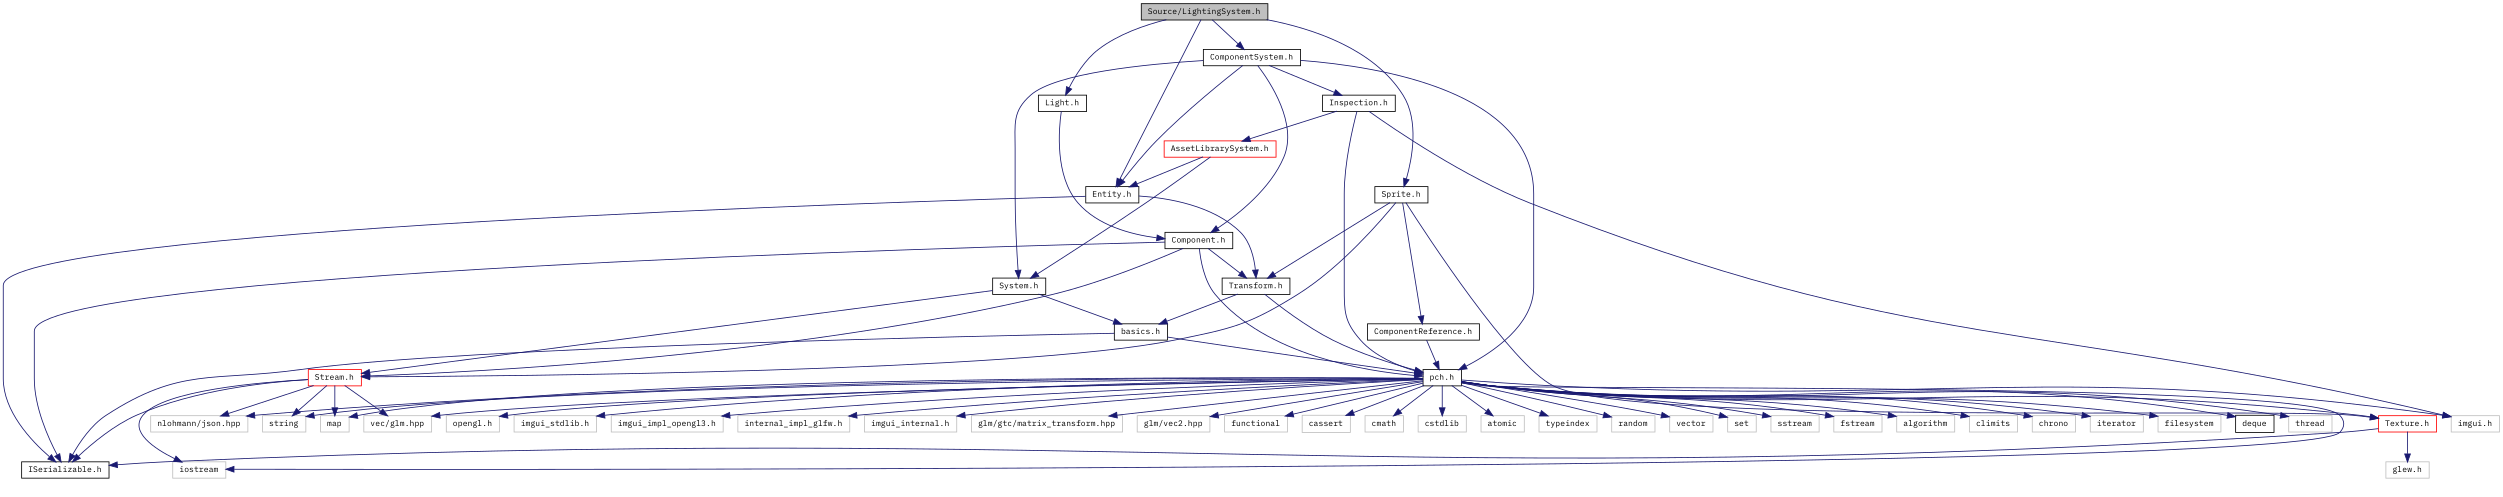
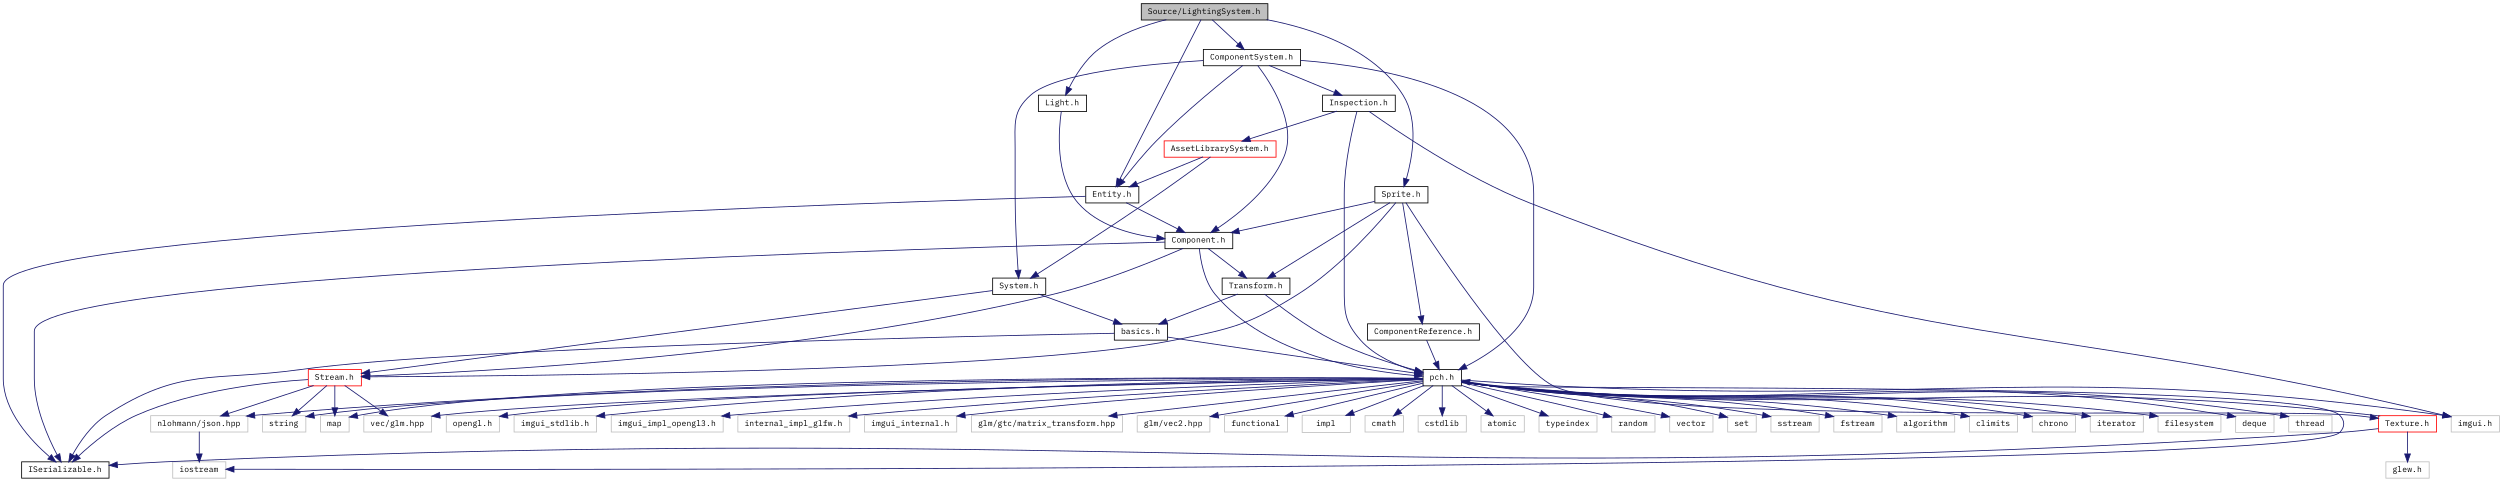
(1212, 213) -> (1152, 216)
none -> (1307, 216)
(192, 394) -> (199, 443)
(1916, 398) -> (1925, 398)
(1326, 424) -> (1326, 424)
(2255, 424) -> (2255, 424)
